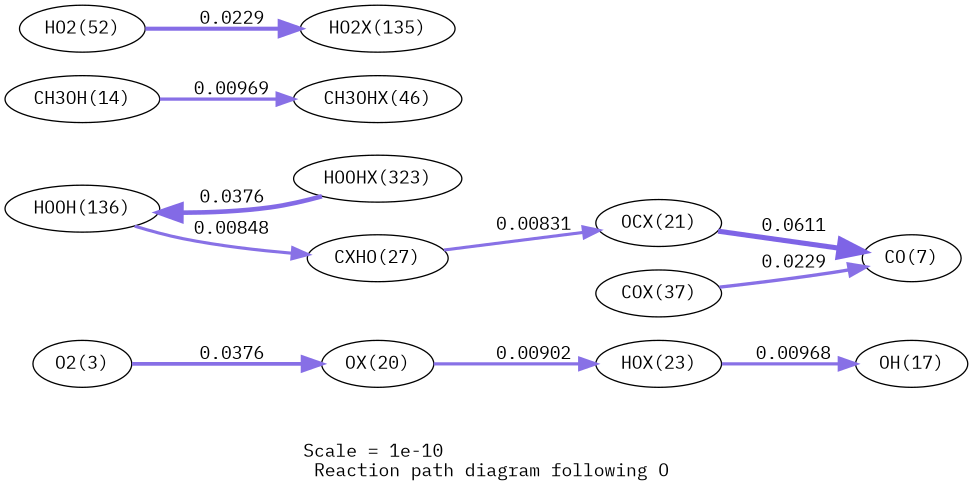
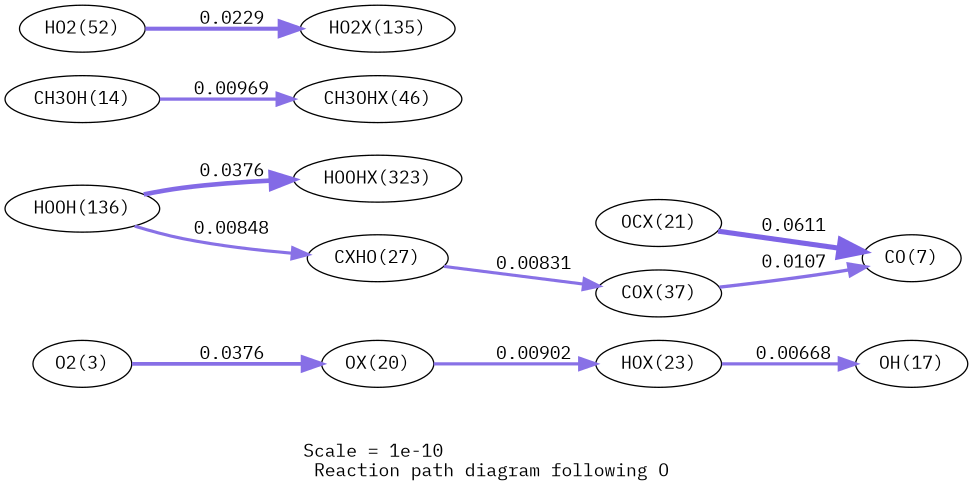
(252, 209) -> (207, 185)
(514, 241) -> (514, 275)
(789, 263) -> (789, 263)
(789, 354) -> (789, 354)
